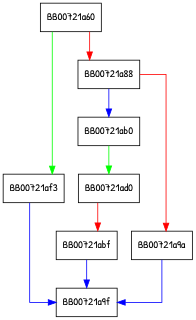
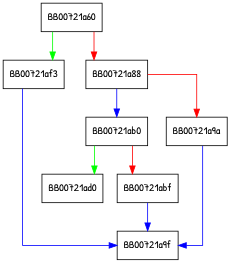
(98, 213) -> (132, 156)
